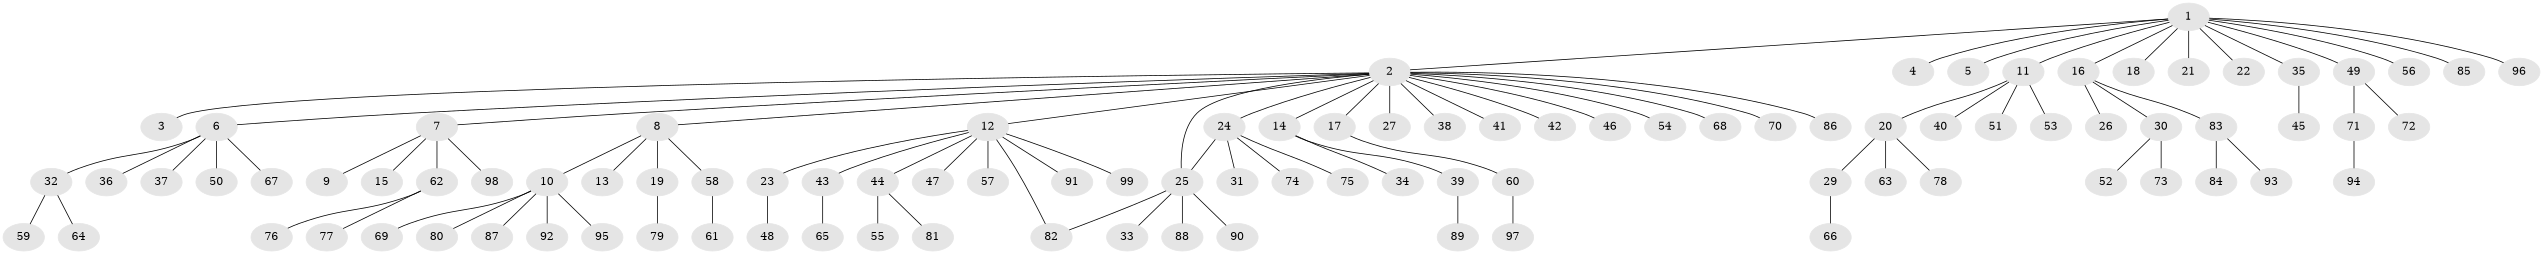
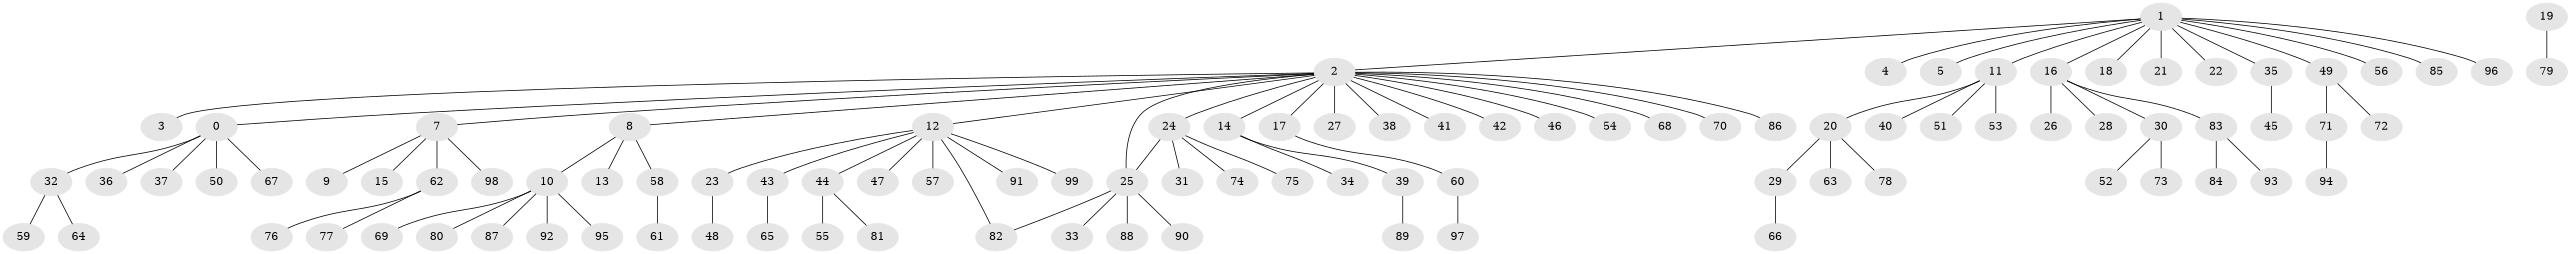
(217, 127) -> (217, 127)
none -> (2106, 127)
(657, 155) -> none
